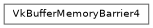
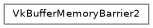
(76, 14) -> (76, 14)
